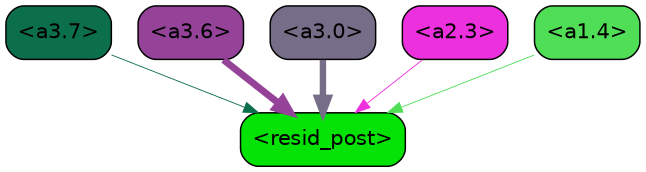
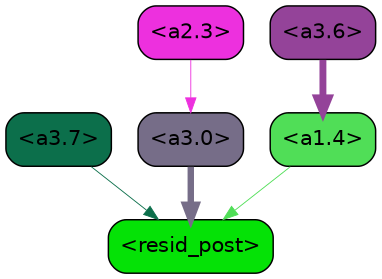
(251, 82) -> (323, 79)
(395, 82) -> (191, 79)
